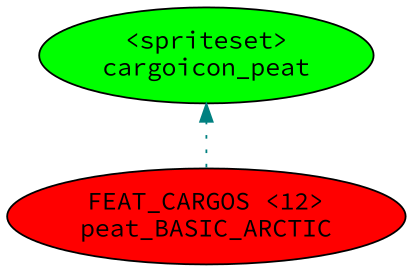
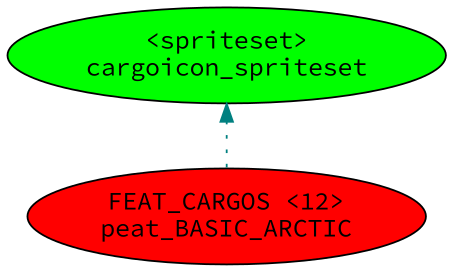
(206, 55) -> (227, 55)
